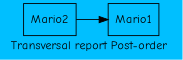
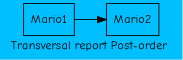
(88, 20) -> (86, 20)
